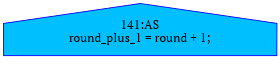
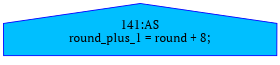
(140, 32) -> (140, 32)
